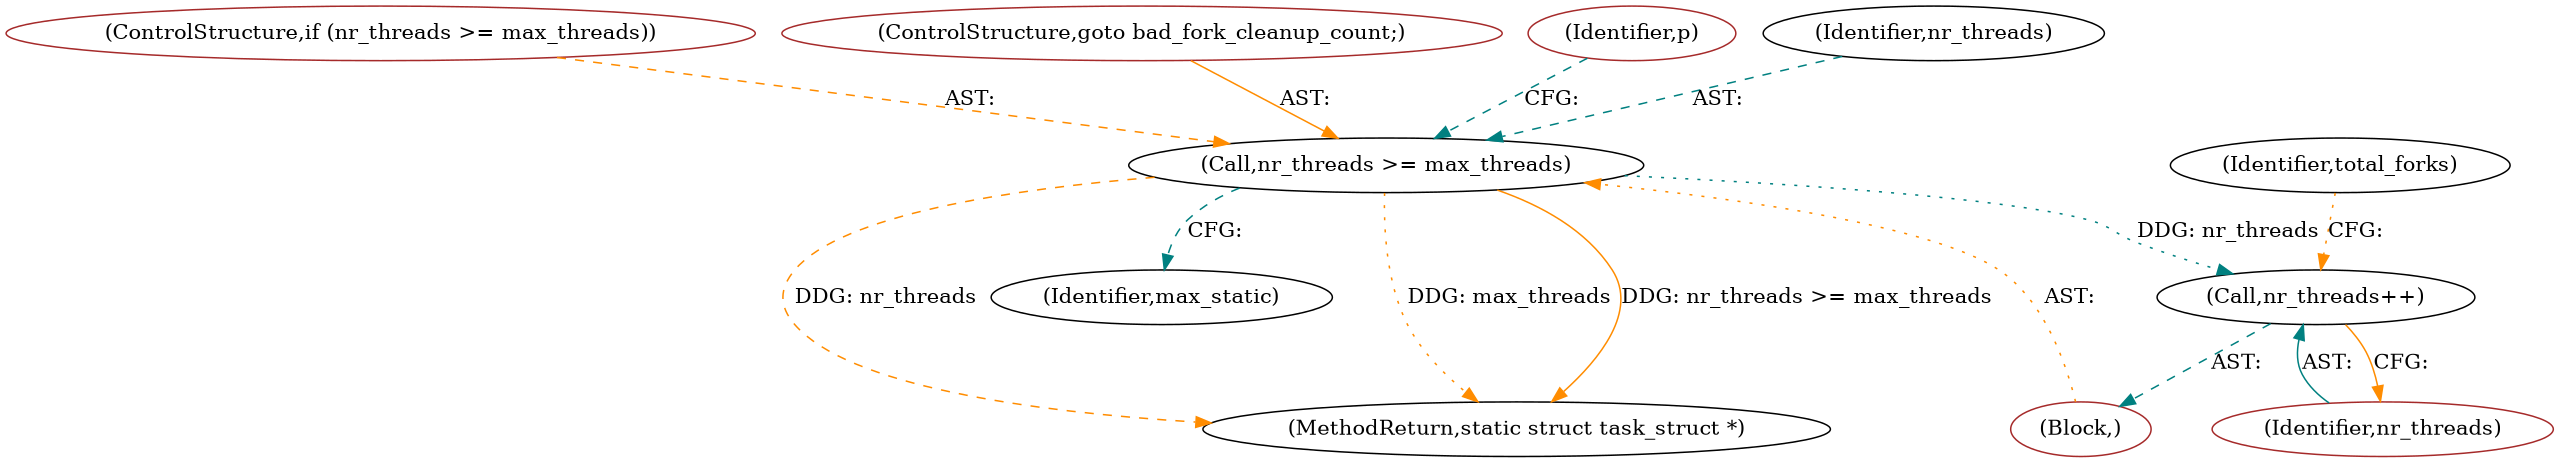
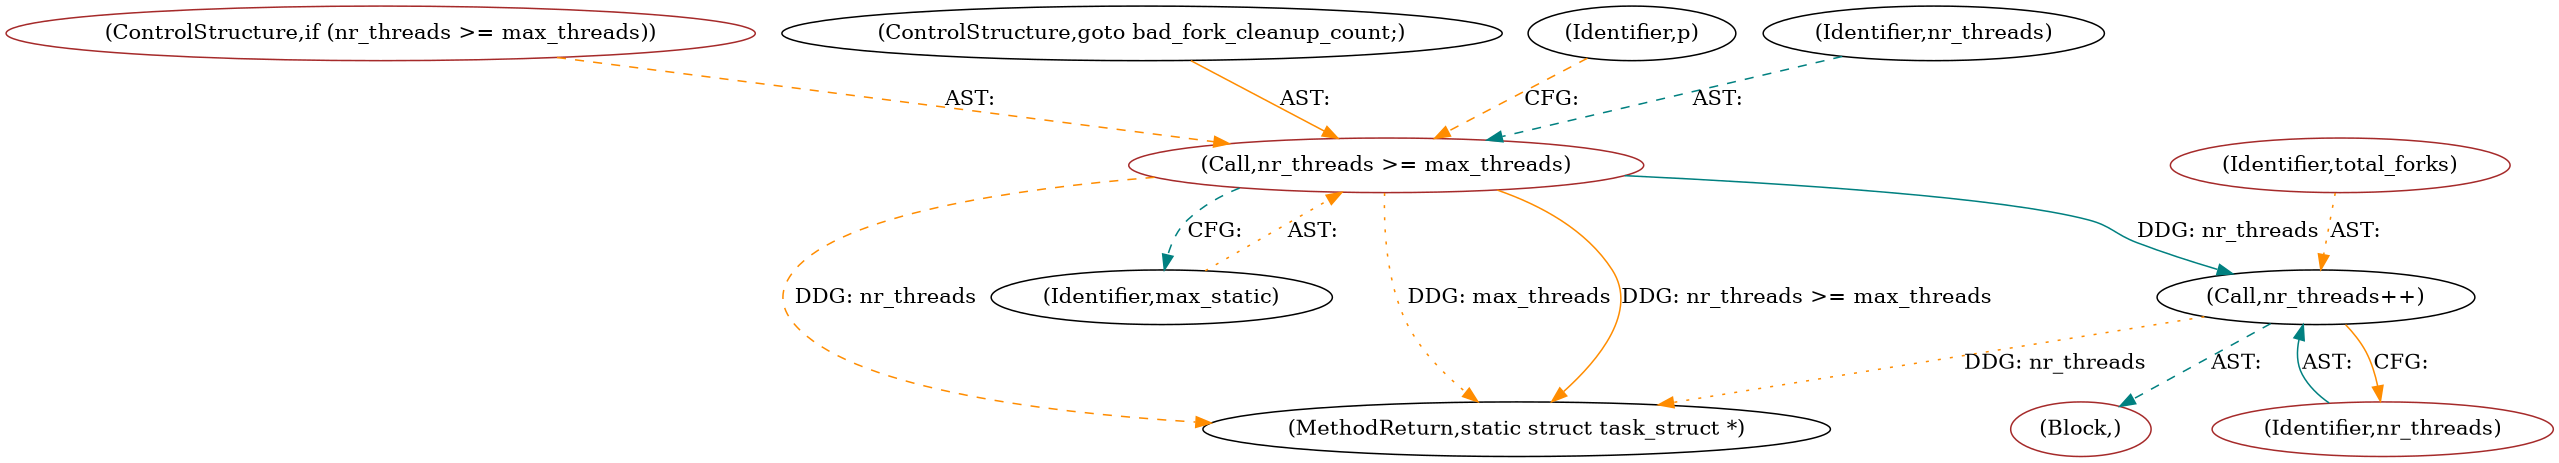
(1142, 33) -> (1142, 33)
(1632, 33) -> (1632, 33)
(1518, 95) -> (1518, 95)
(1386, 165) -> (1386, 165)
(2340, 165) -> (2340, 165)
(1926, 196) -> (1926, 196)
(1880, 227) -> (1267, 235)
(2359, 231) -> (2359, 231)
none -> (1939, 360)
